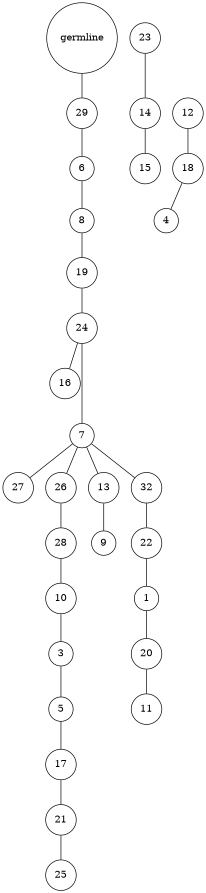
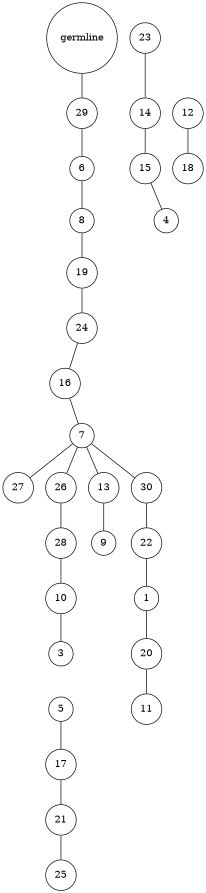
(176, 196) -> (156, 196)
(82, 384) -> (74, 411)
(147, 488) -> (147, 488)
(61, 681) -> none
